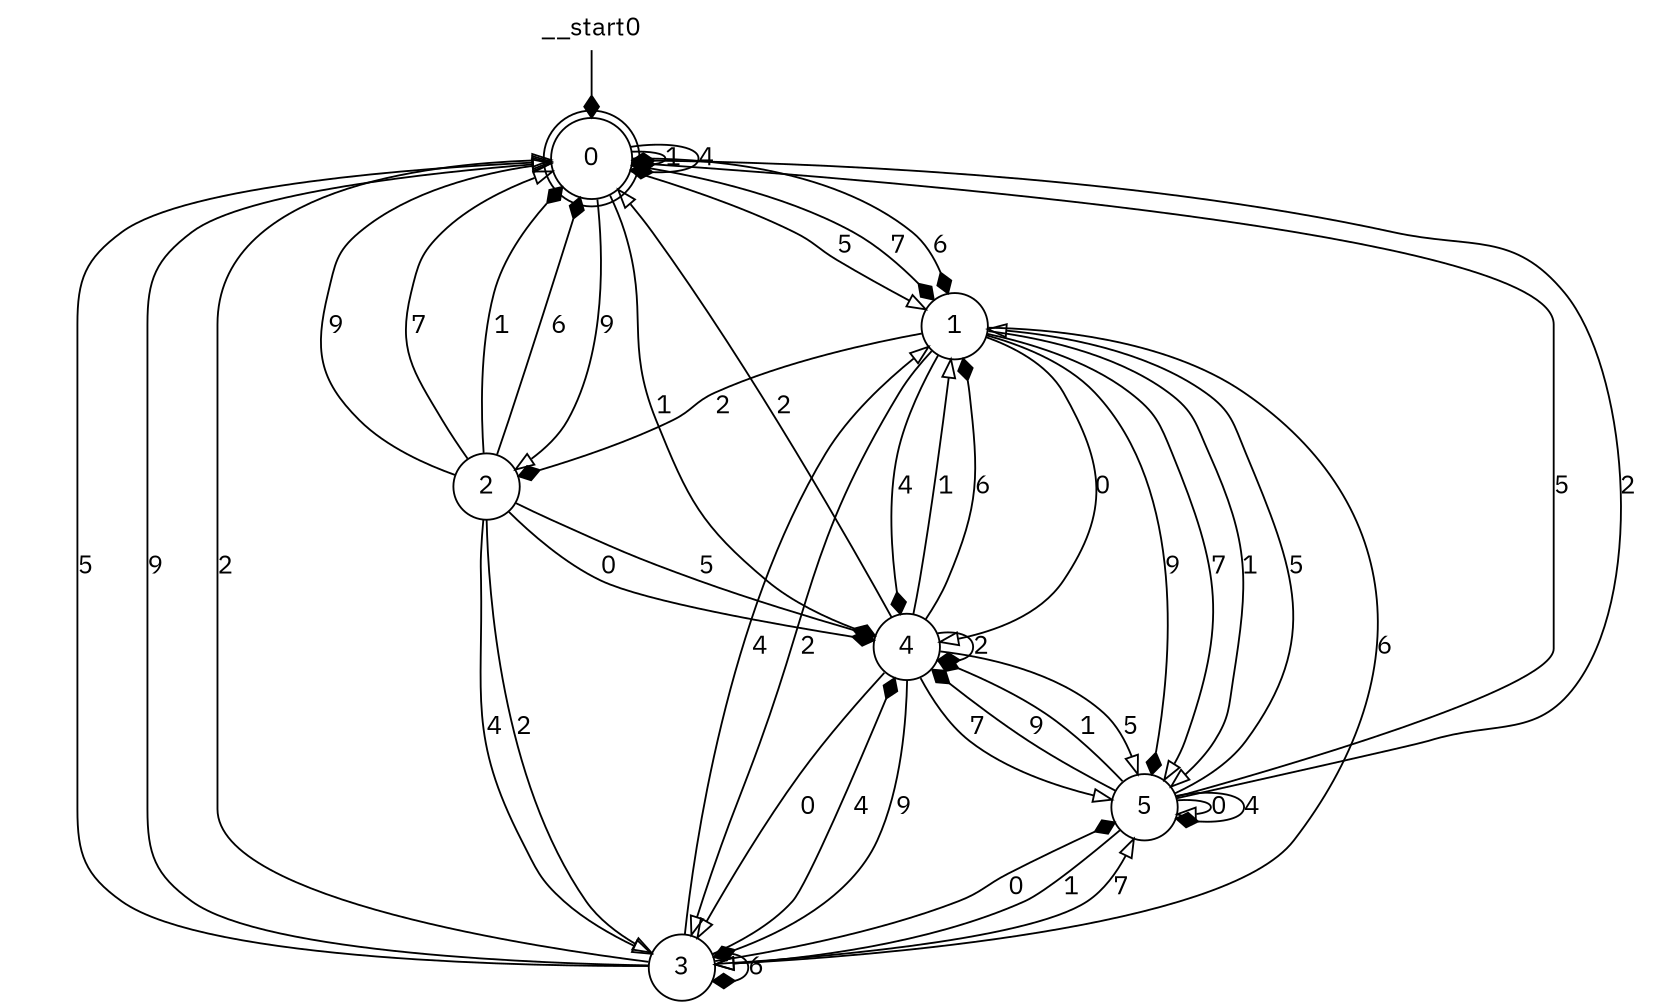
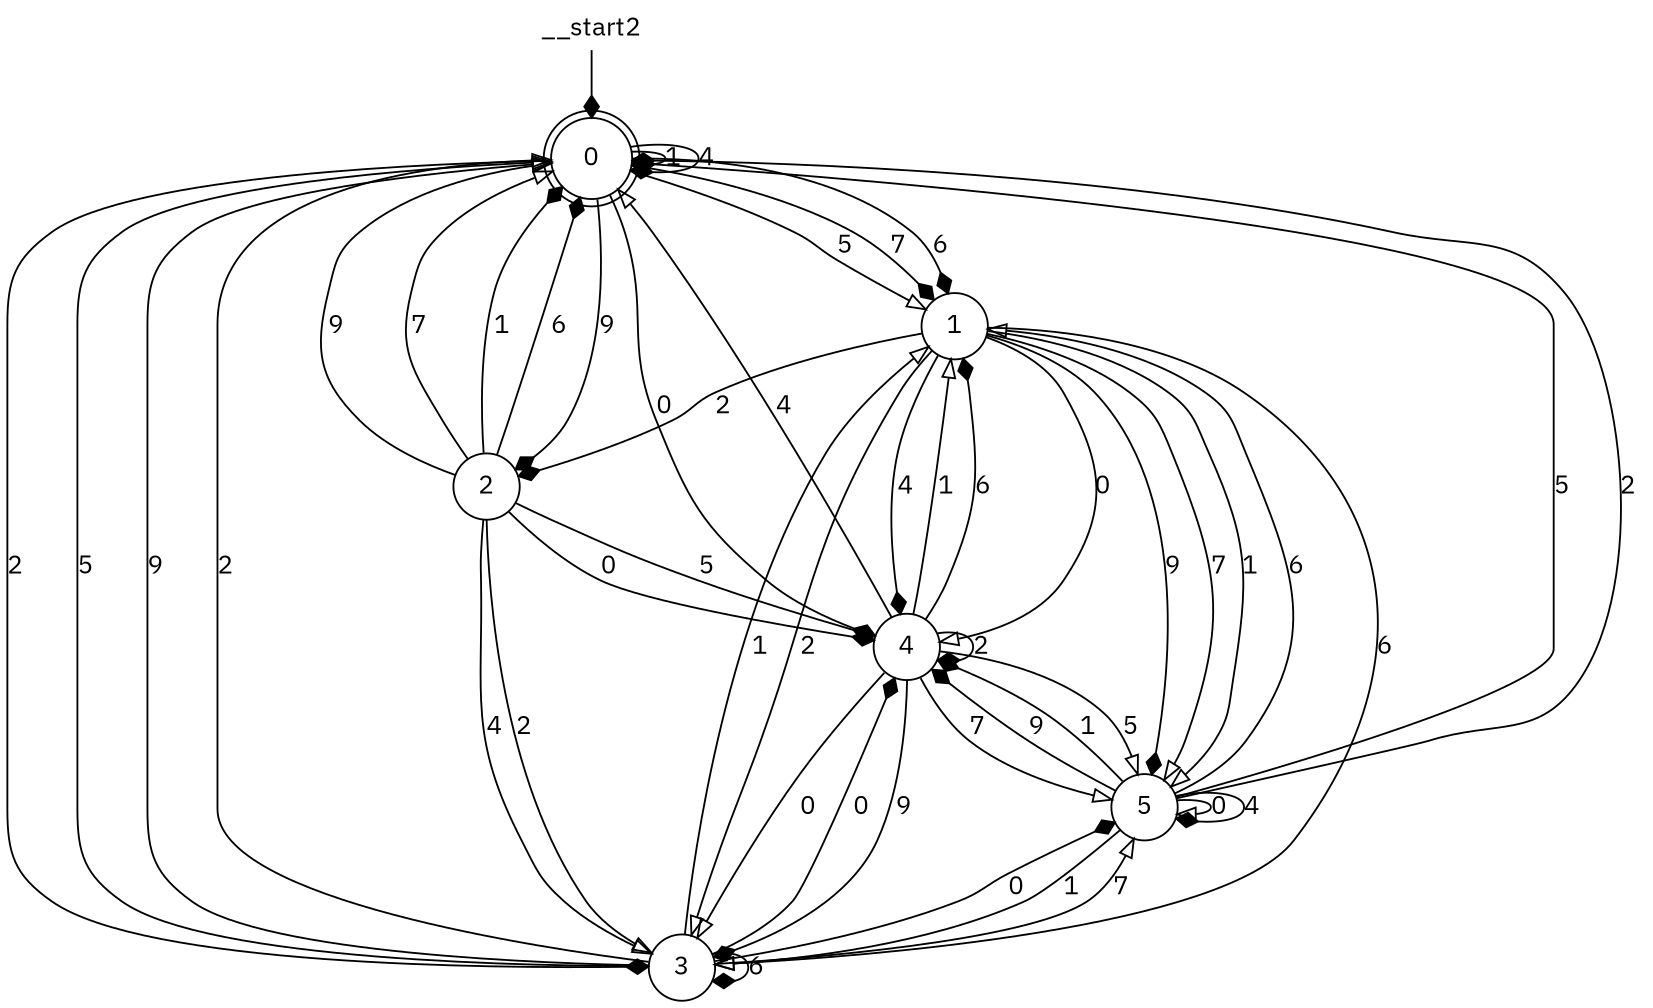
(592, 29) -> (592, 29)
(595, 339) -> (595, 339)
(664, 406) -> (664, 406)
(784, 406) -> (784, 406)
(1297, 567) -> (1297, 567)
none -> (7, 604)
(760, 647) -> (760, 647)
(862, 807) -> (862, 807)
